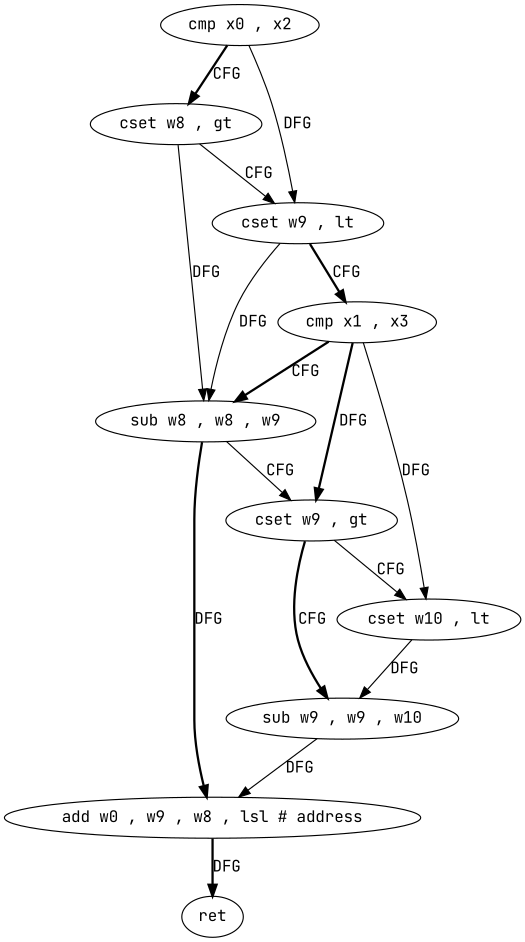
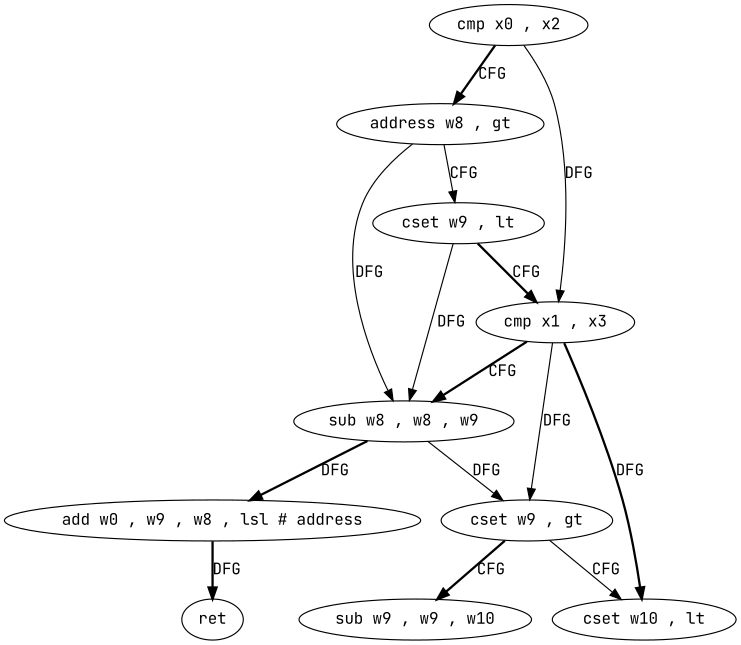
(276, 117) -> (564, 164)
(176, 124) -> (440, 124)
(336, 416) -> (542, 416)
(398, 464) -> (611, 463)
(280, 471) -> (486, 471)
(390, 665) -> none
(283, 764) -> none
